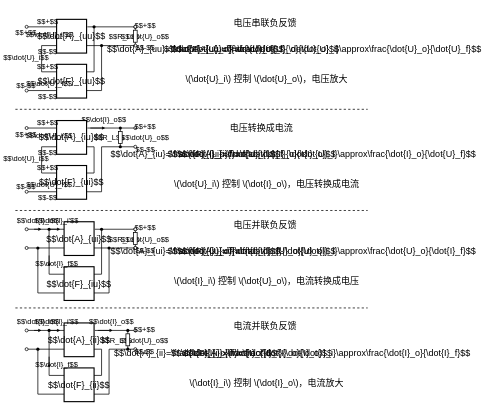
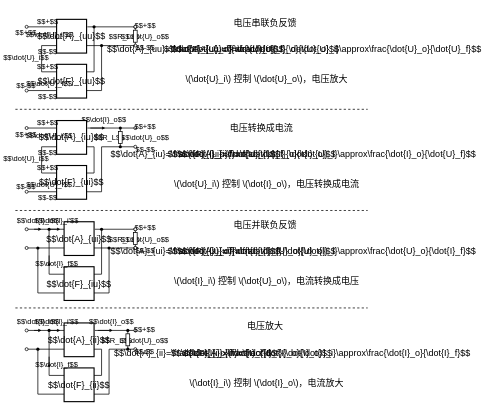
(266, 327) -> (266, 327)
